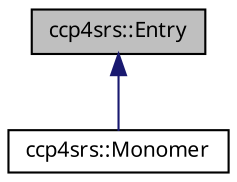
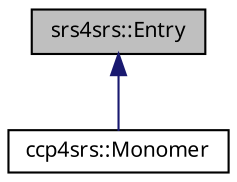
(119, 32) -> (119, 32)
